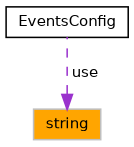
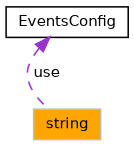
(67, 66) -> (28, 81)
